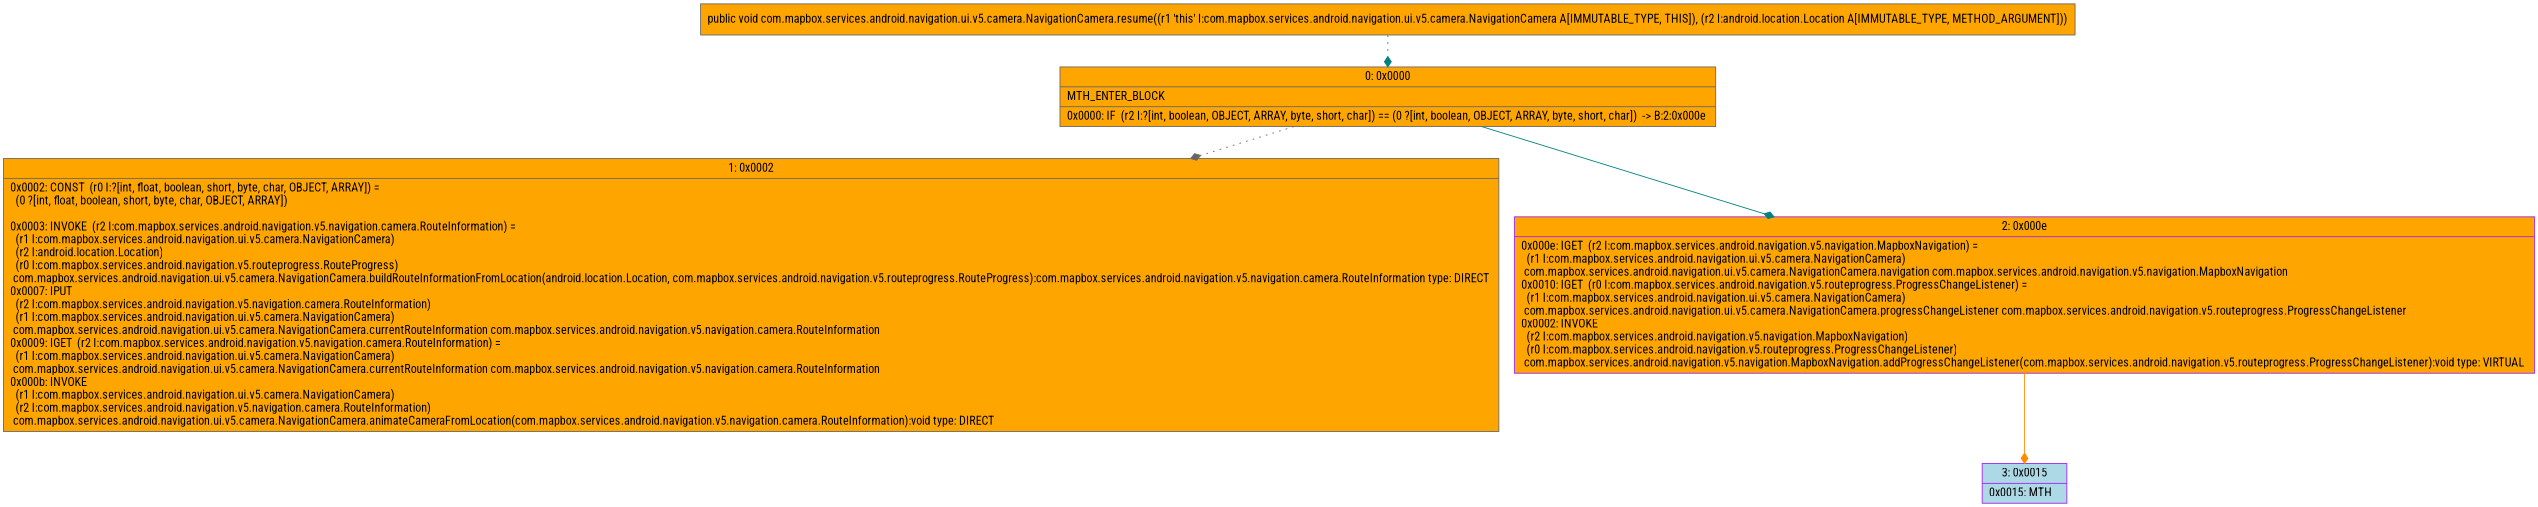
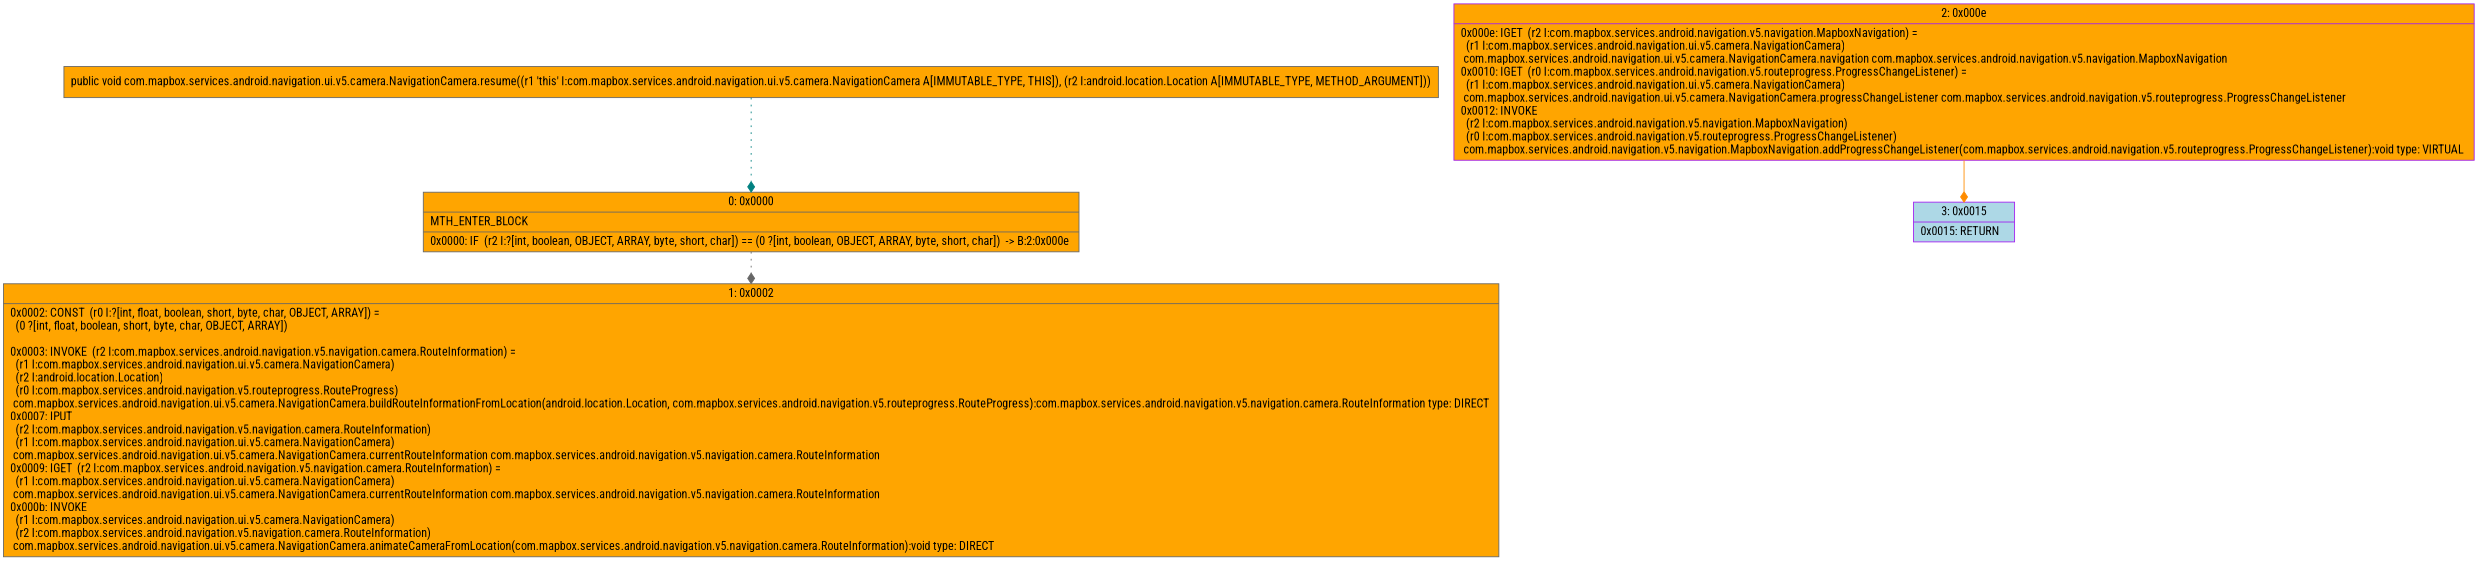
(1623, 170) -> none
(1562, 324) -> (1502, 111)
(2025, 493) -> (1964, 232)
